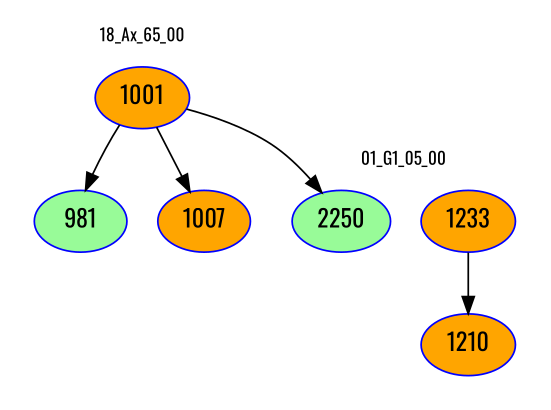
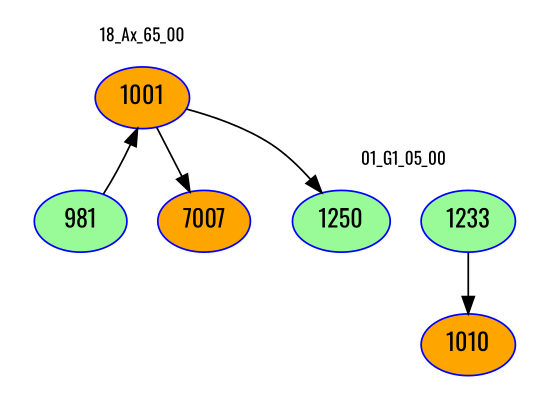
(105, 149) -> (118, 170)
(204, 221) -> (204, 221)
(341, 221) -> (341, 221)
(468, 221) -> (468, 221)
(468, 345) -> (468, 345)
